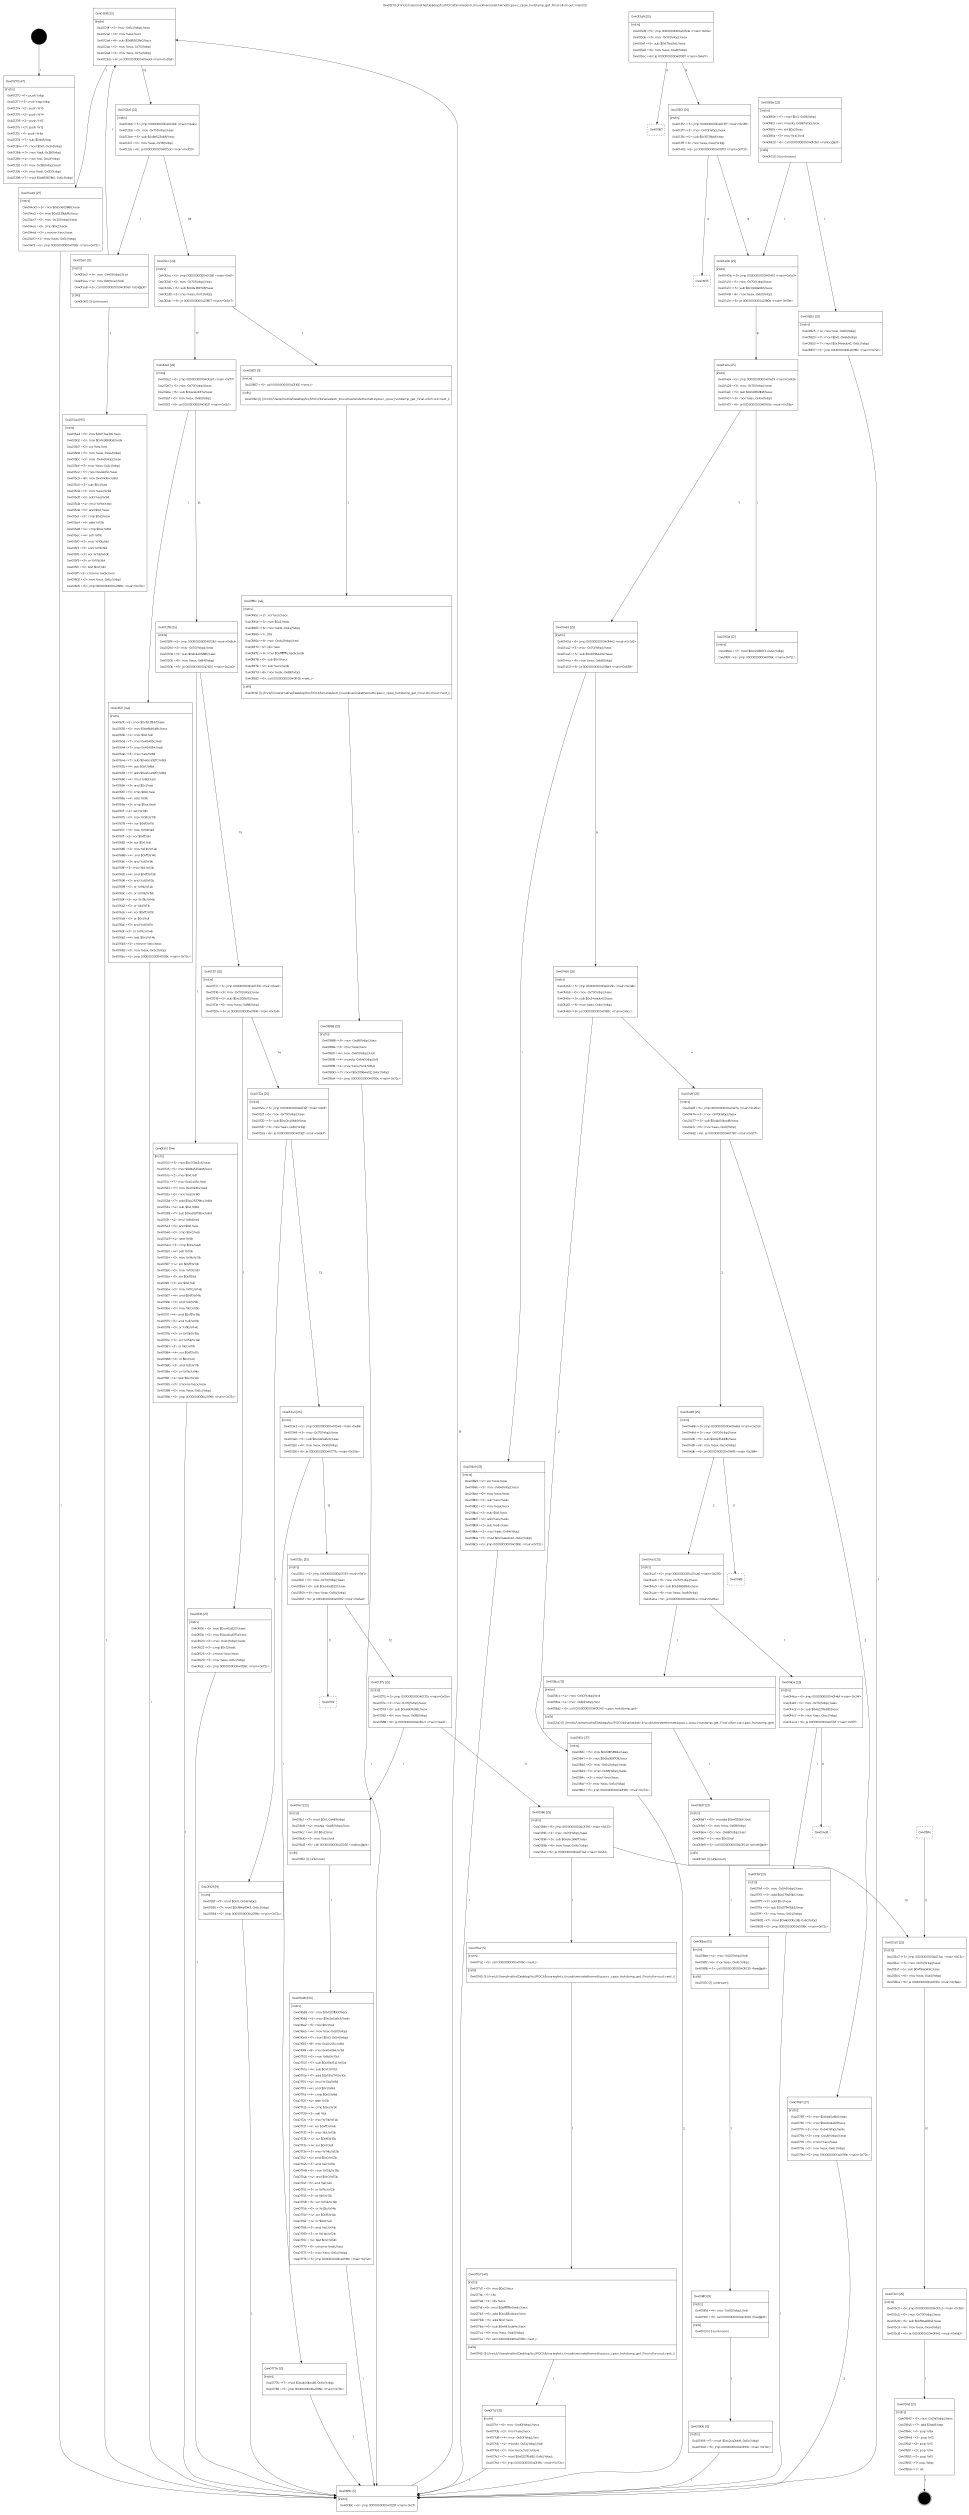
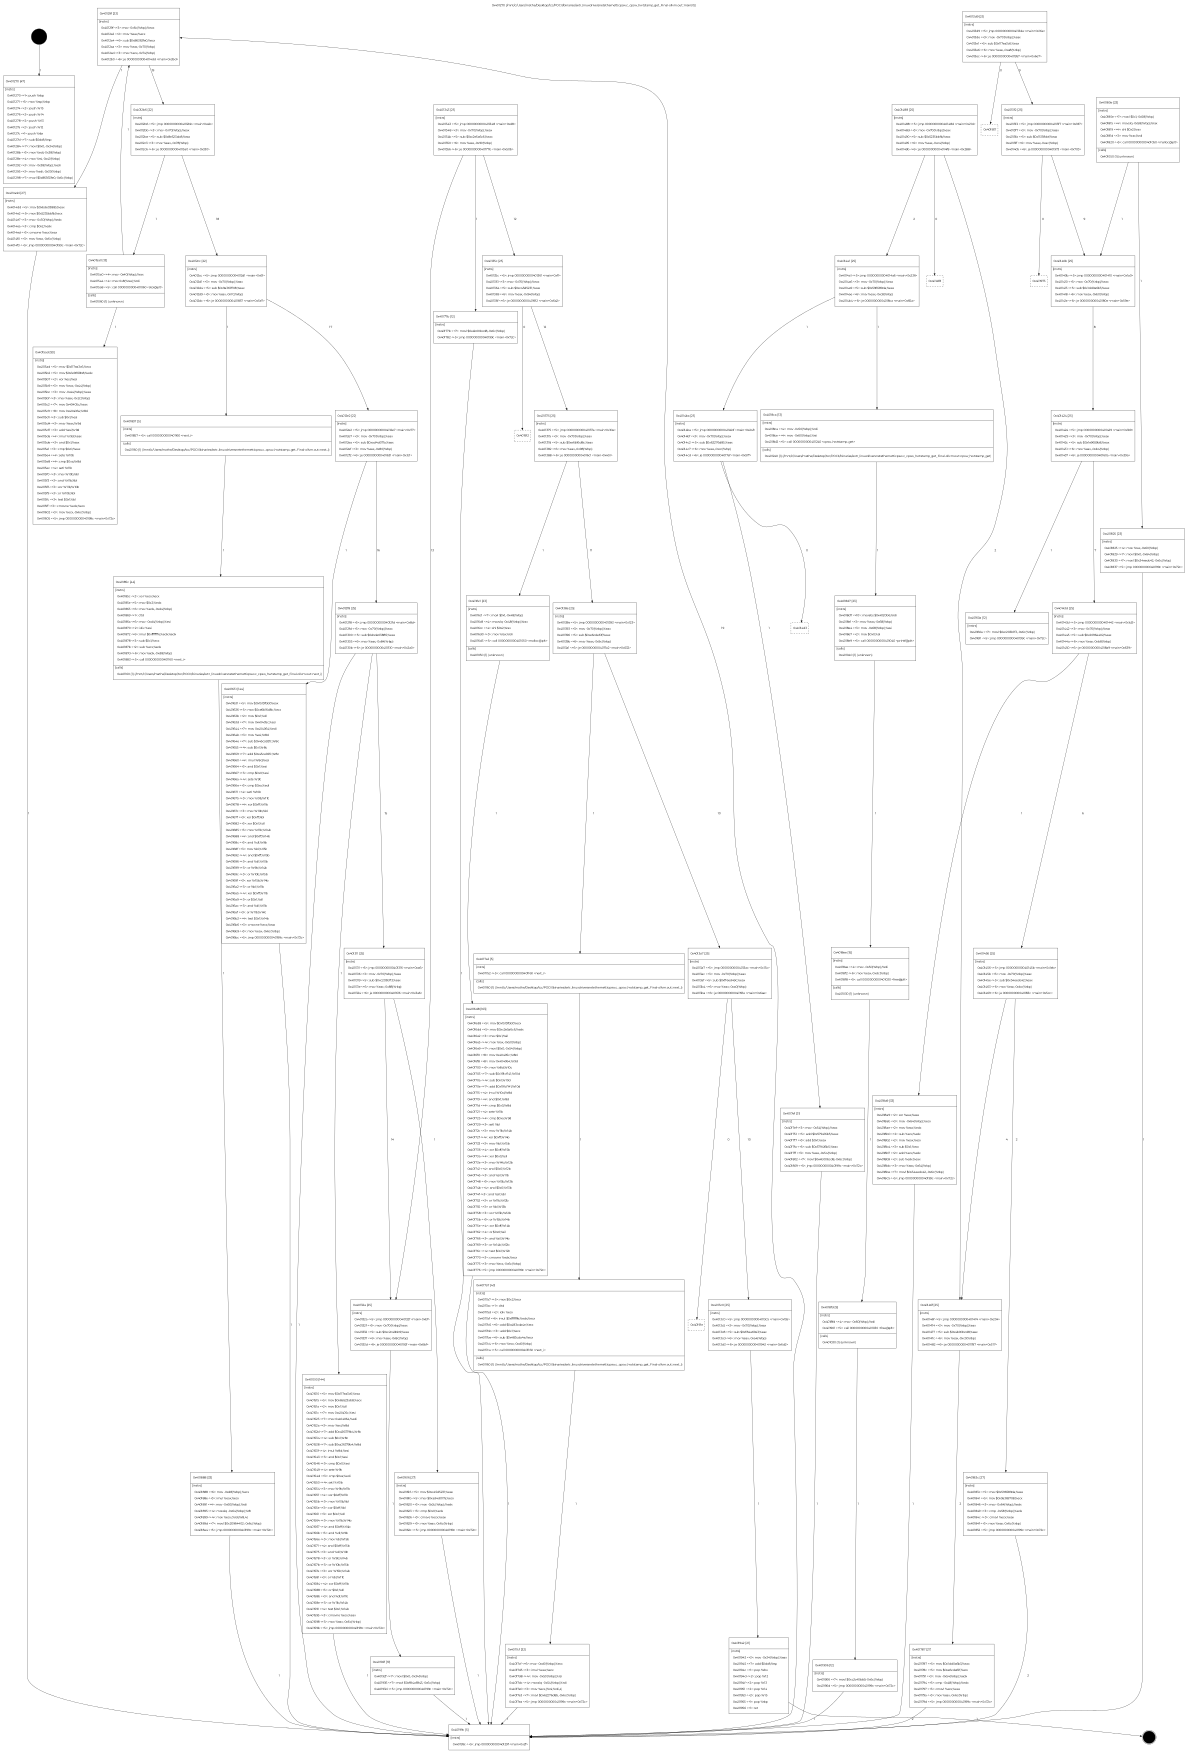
(305, 1272) -> (430, 725)
(721, 1272) -> (963, 717)
(105, 1640) -> (299, 1244)
(924, 1886) -> (712, 1158)
